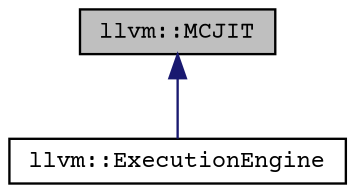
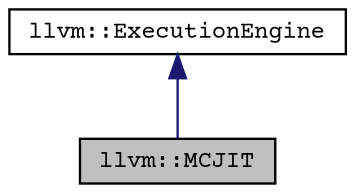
(178, 109) -> (178, 109)
